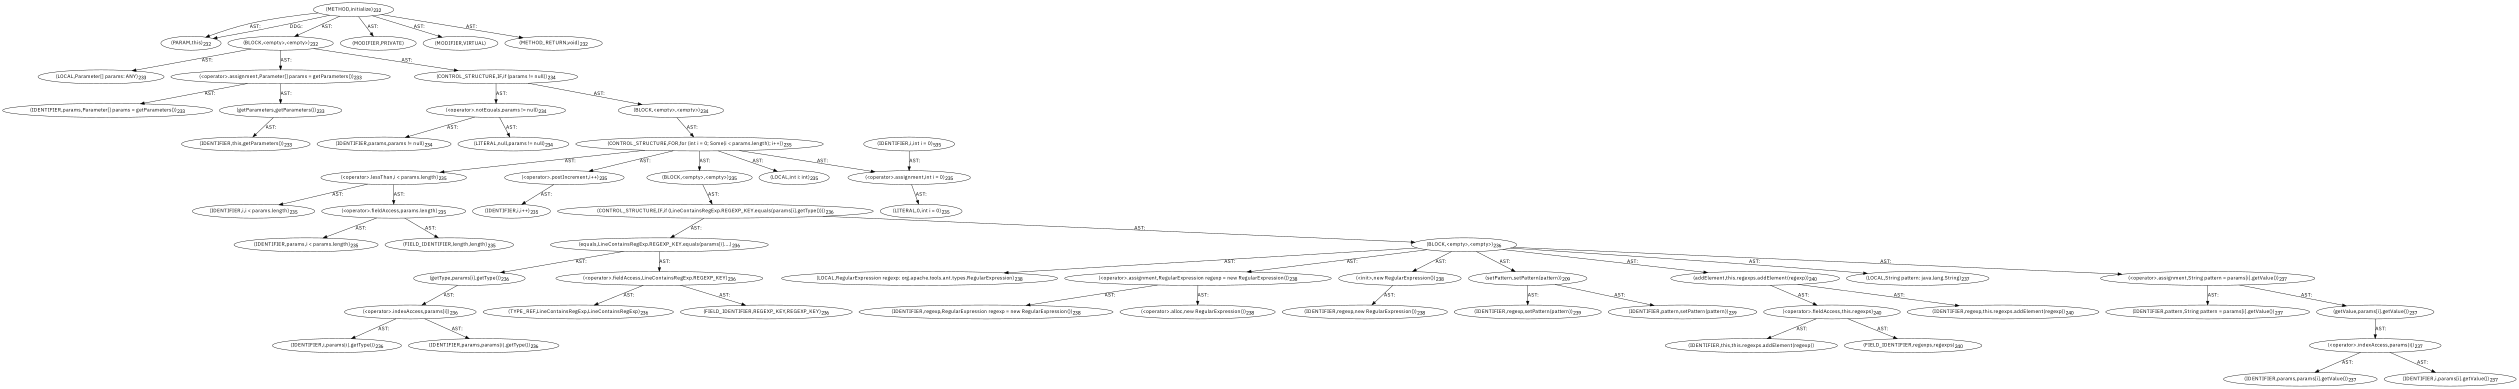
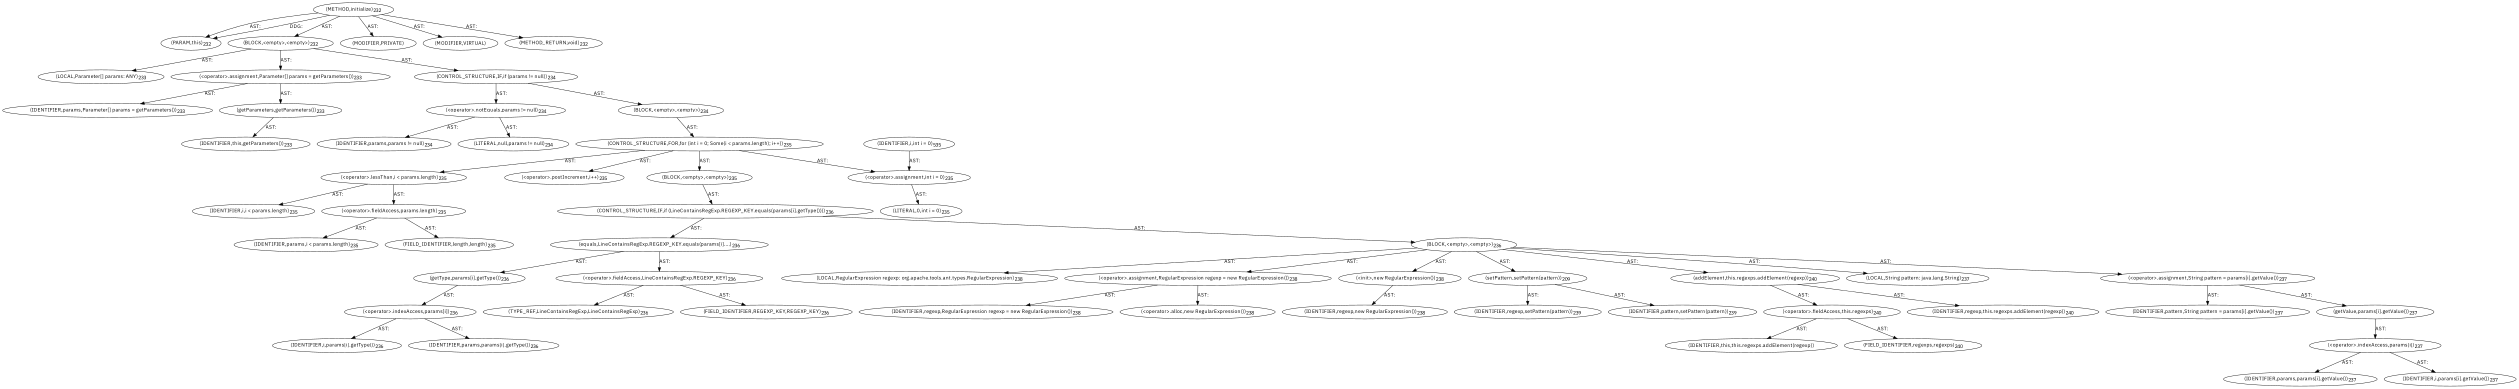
(794, 178) -> none
(511, 211) -> none
